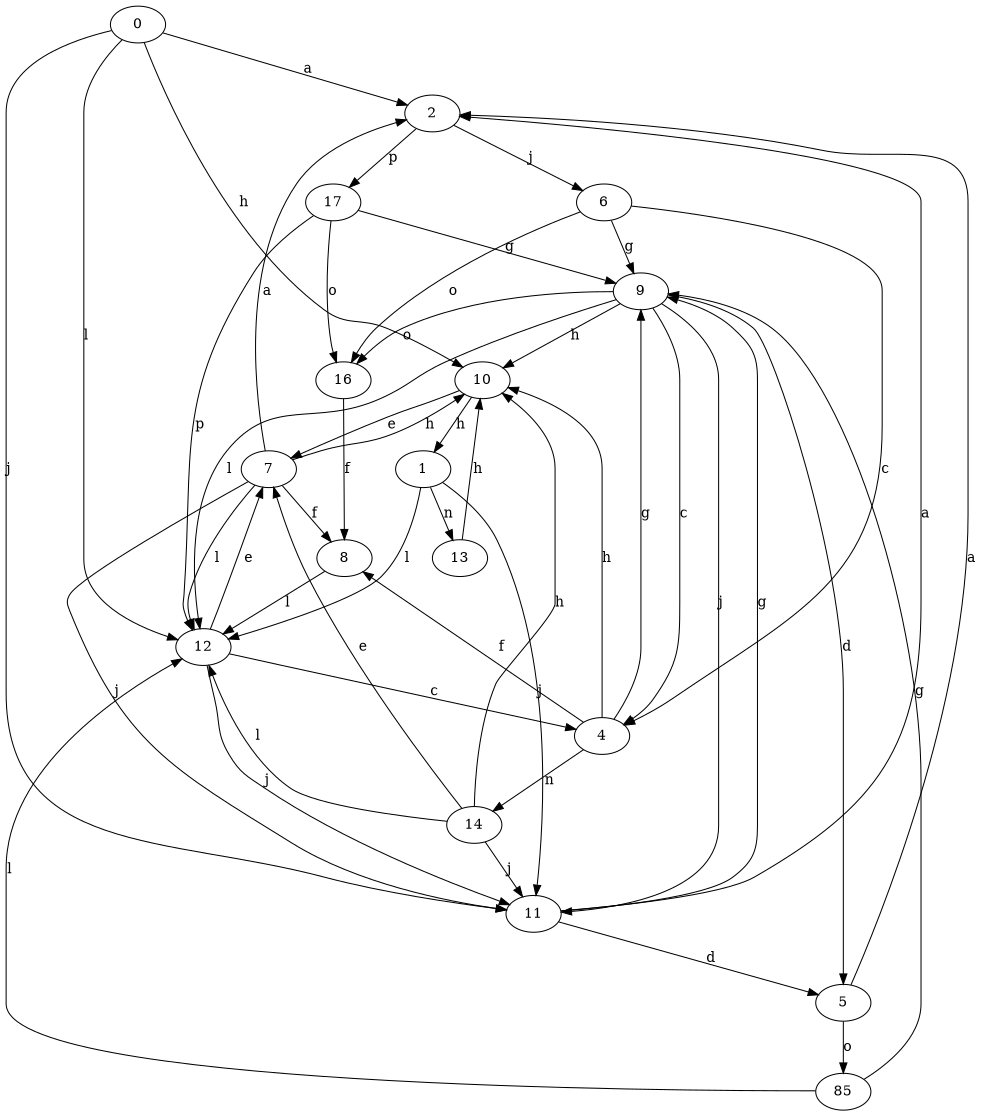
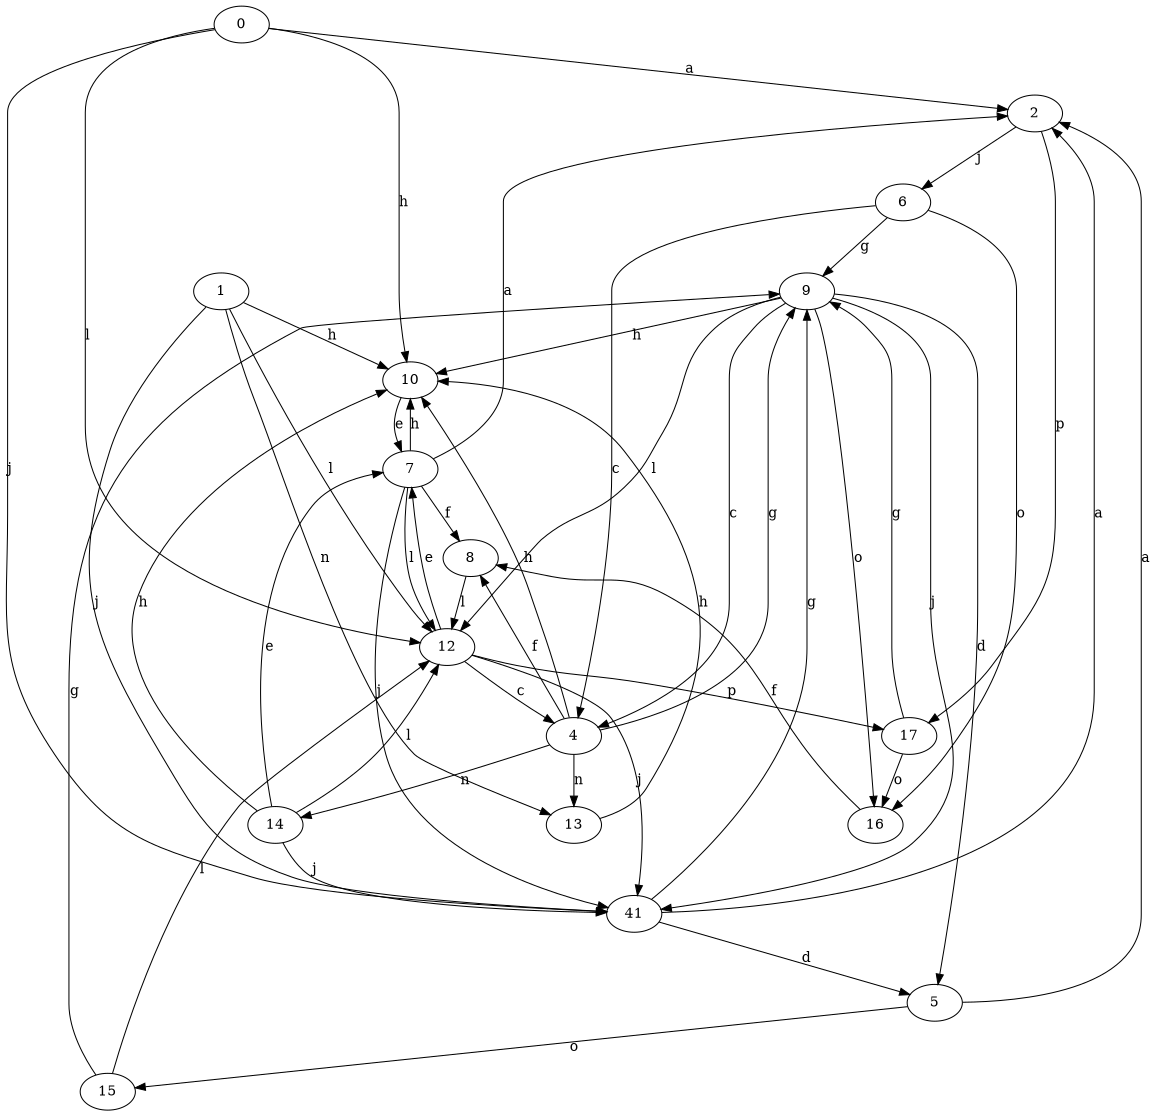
(198, 400) -> (663, 686)
(456, 420) -> (311, 334)
none -> (574, 775)
(534, 914) -> (634, 914)
(843, 1092) -> (108, 1092)
